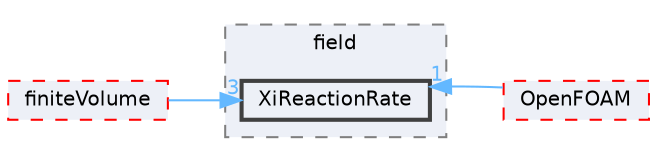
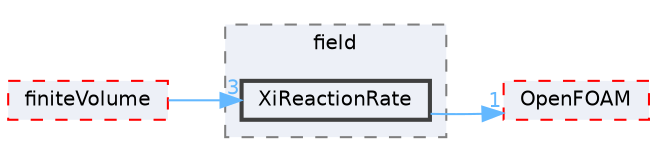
(477, 87) -> (459, 114)
